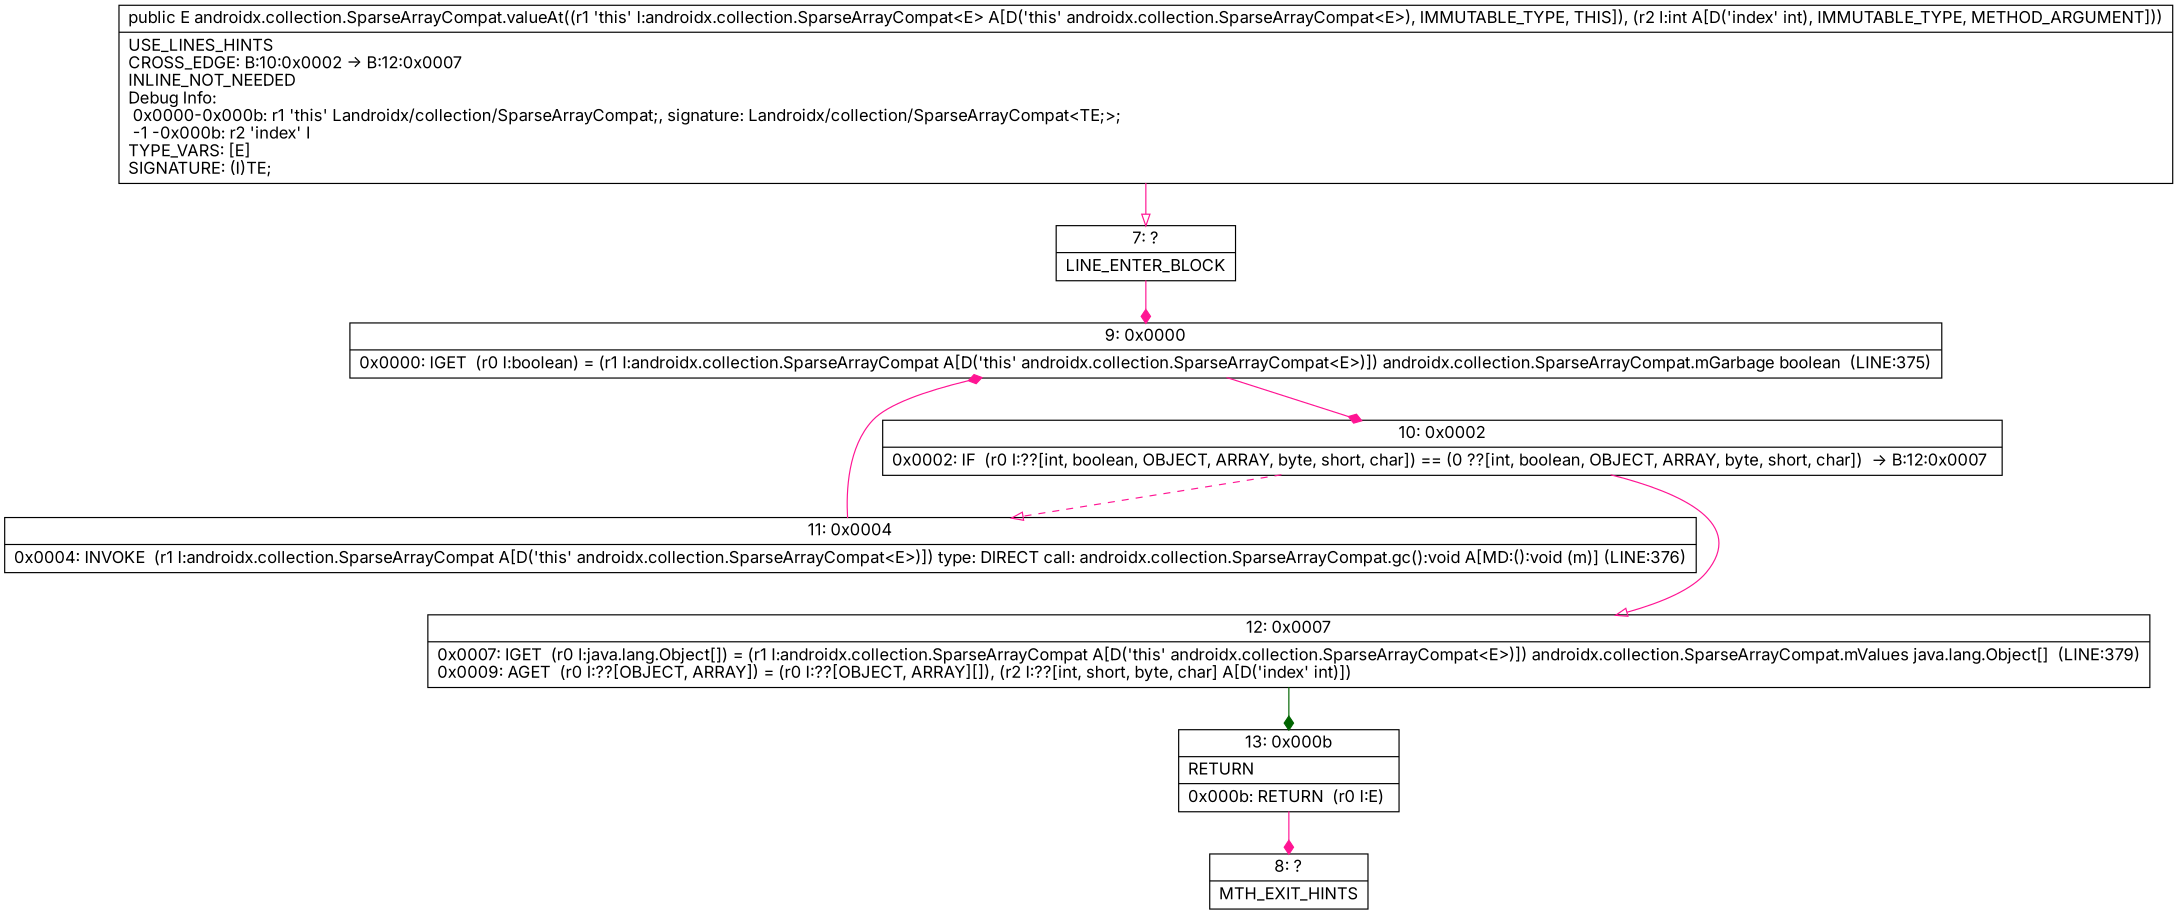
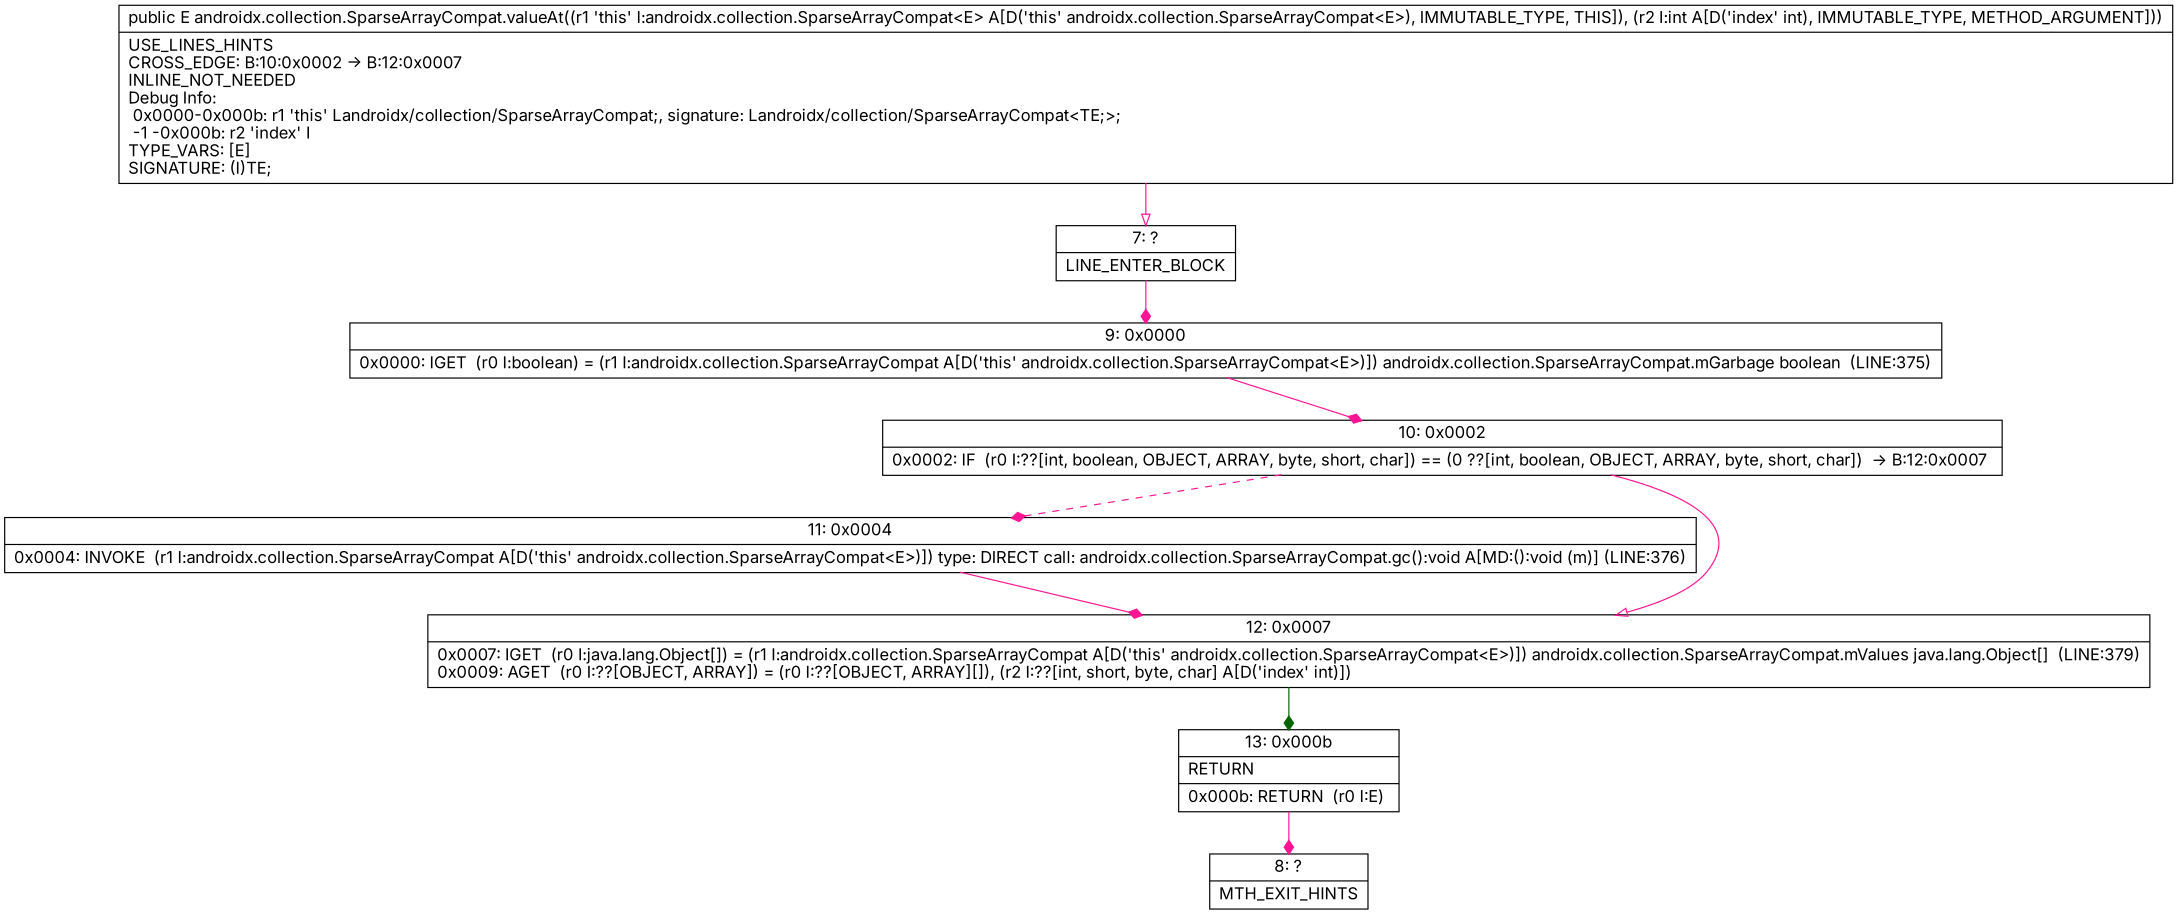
(873, 420) -> (1044, 592)
(1152, 495) -> (1152, 495)
